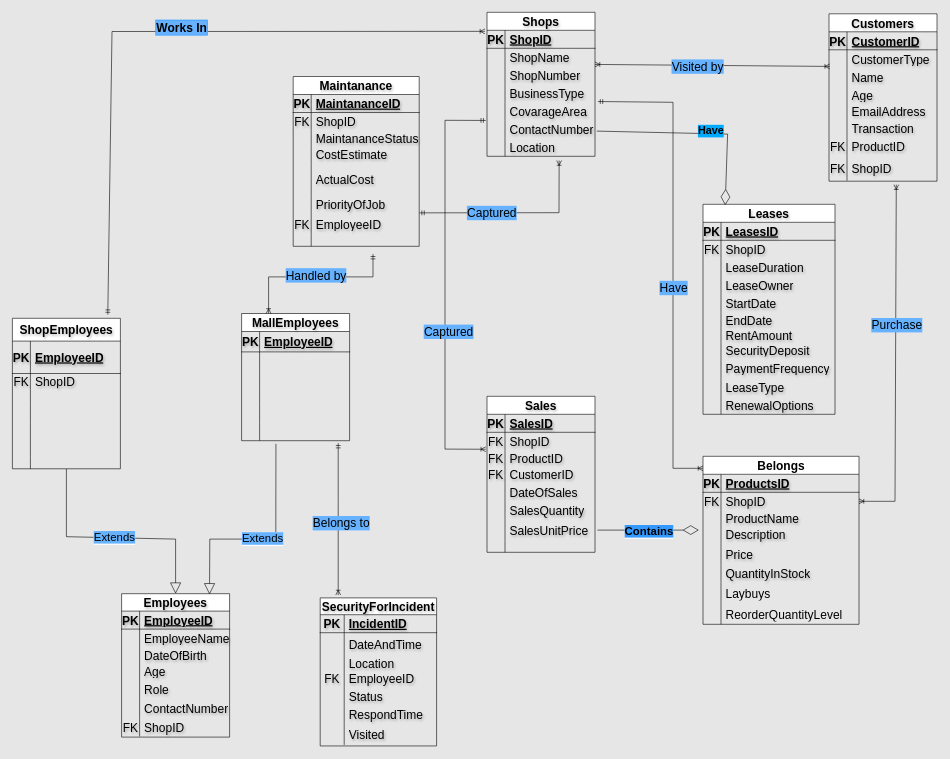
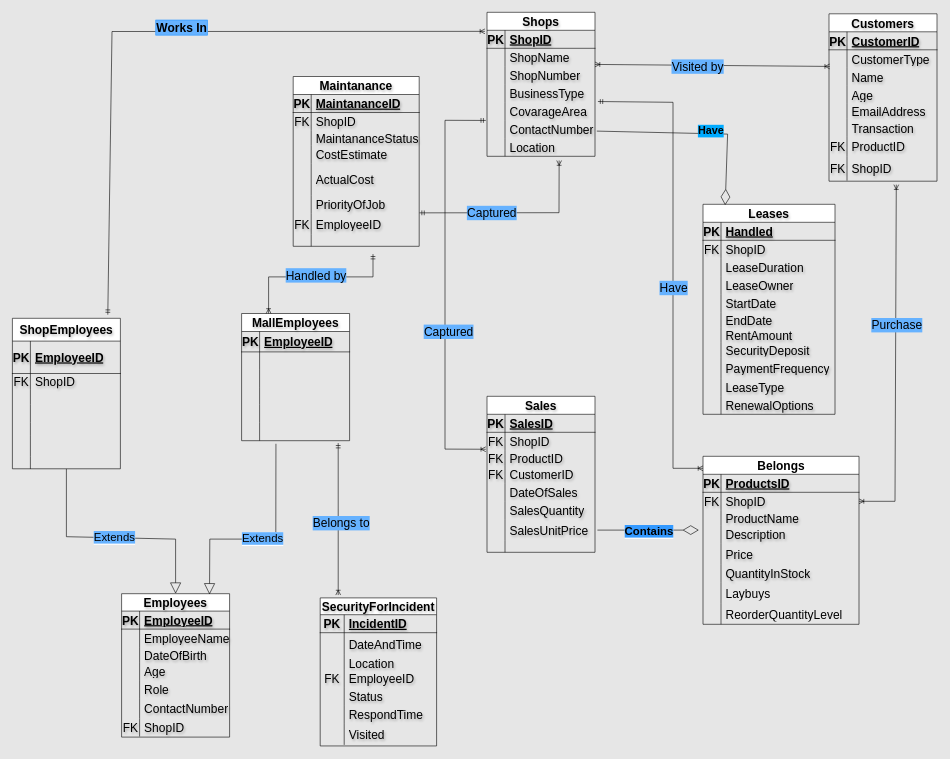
(753, 231) -> (748, 231)
